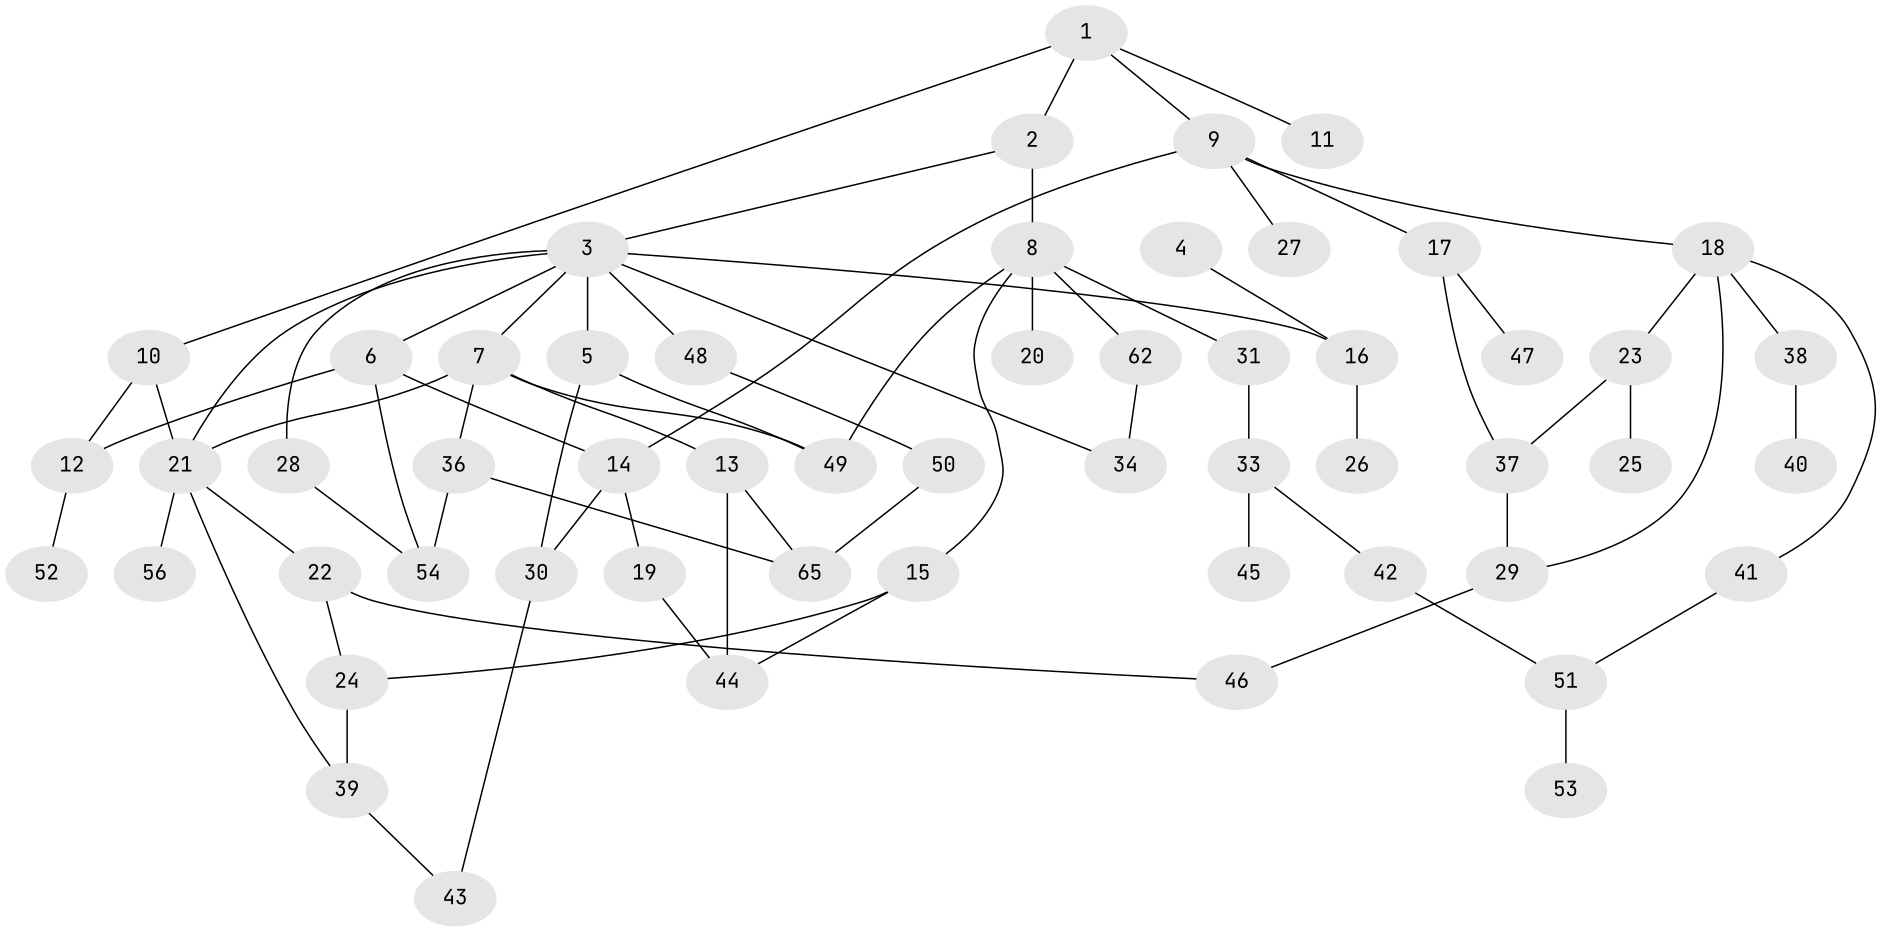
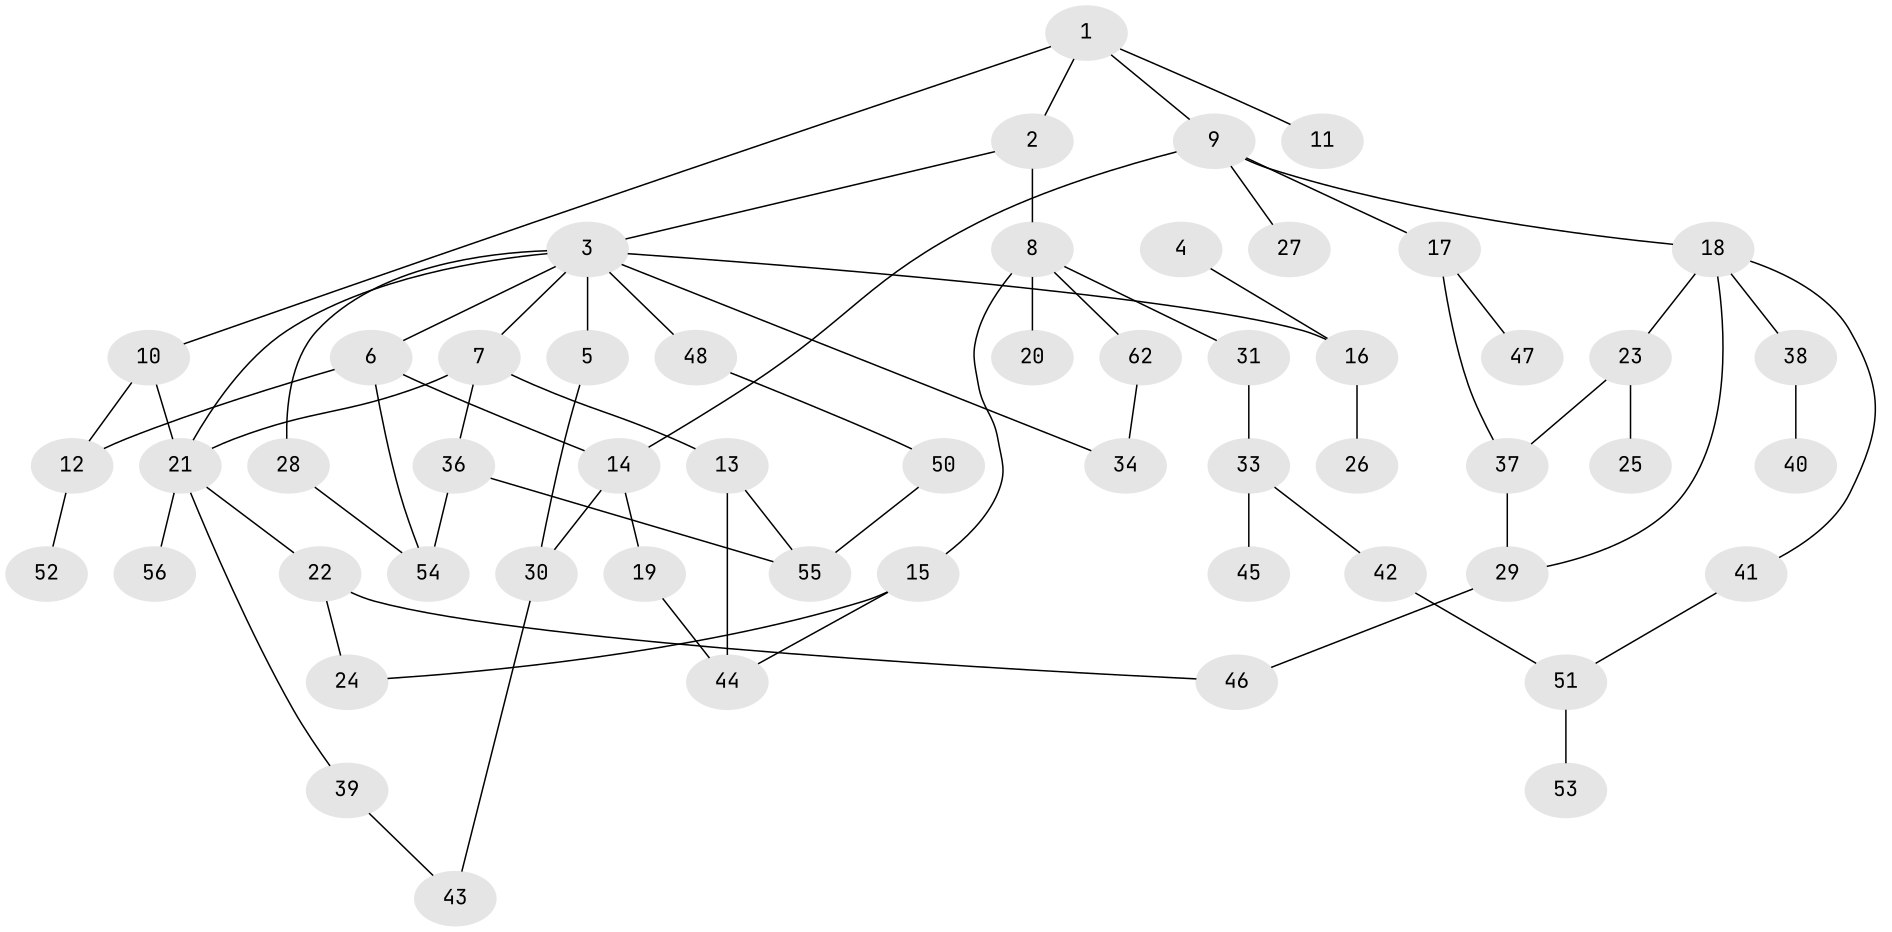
(836, 466) -> none
(810, 574) -> (810, 574)
(347, 737) -> none
